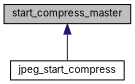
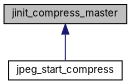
(67, 14) -> (65, 14)
